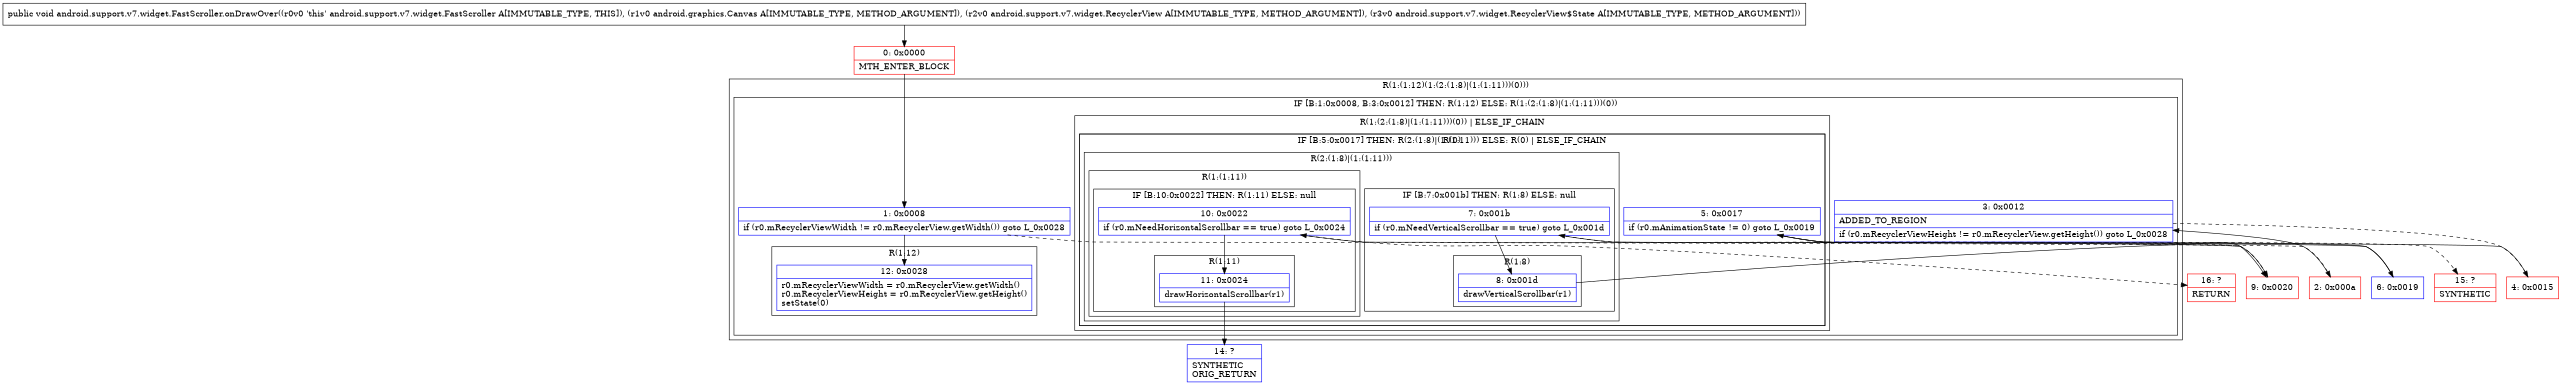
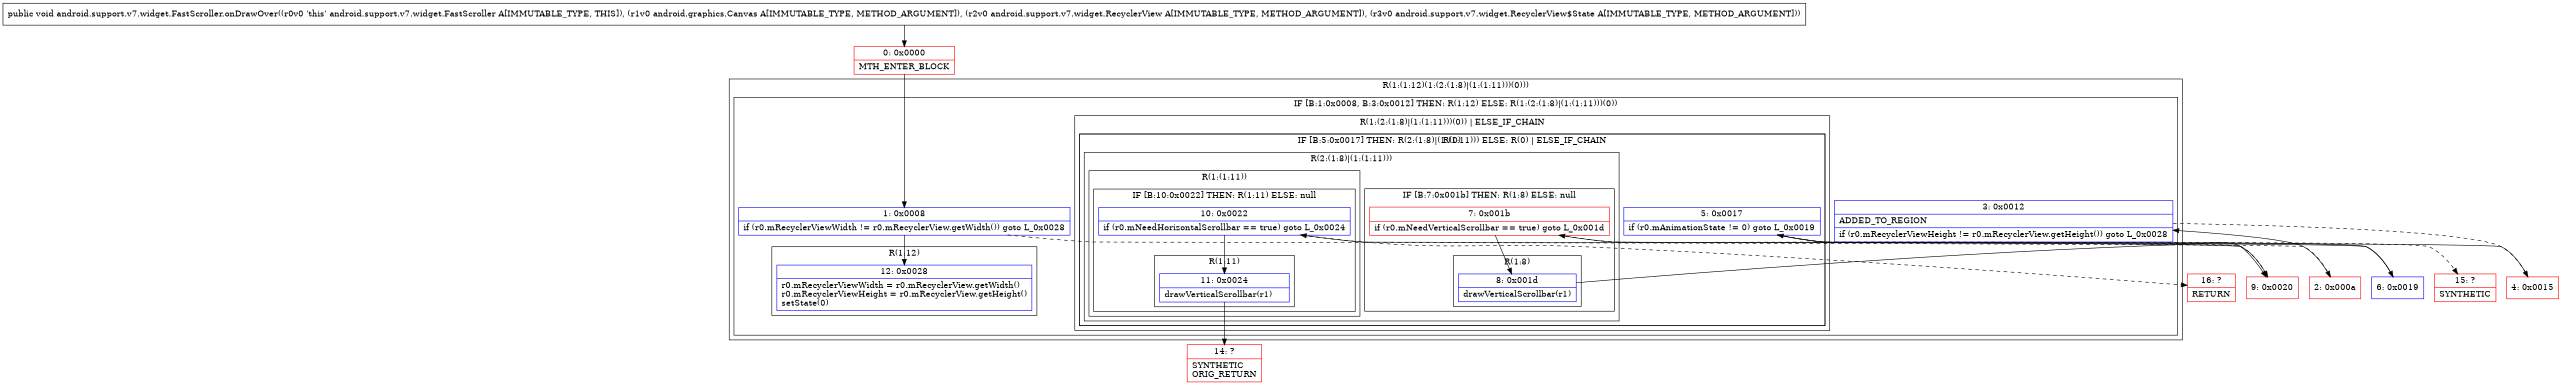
(1490, 221) -> (1490, 221)
(1224, 295) -> (1219, 295)
(1224, 363) -> (1224, 363)
